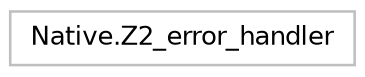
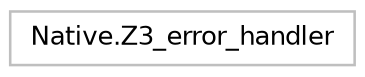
(182, 38) -> (182, 38)
